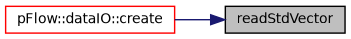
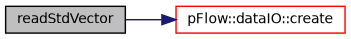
(193, 20) -> (144, 20)
